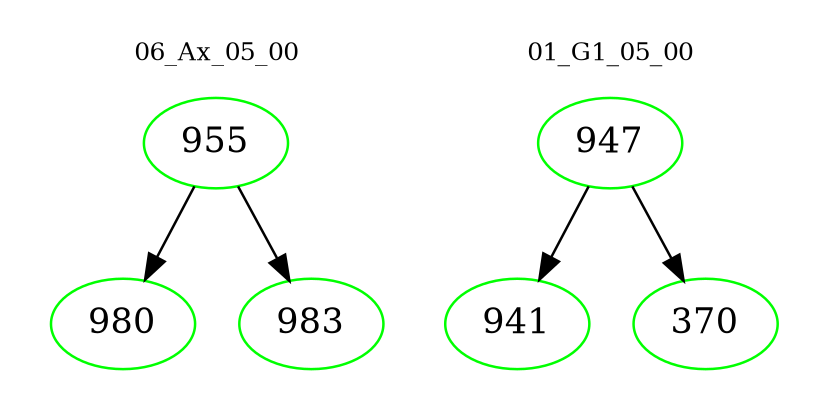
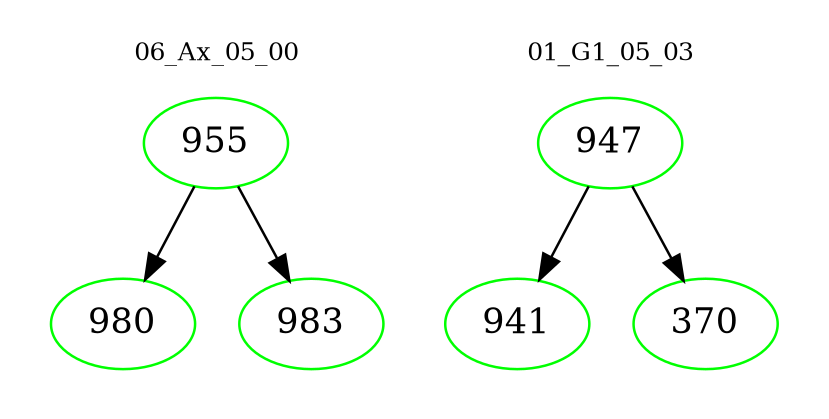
(611, 54) -> (611, 54)
